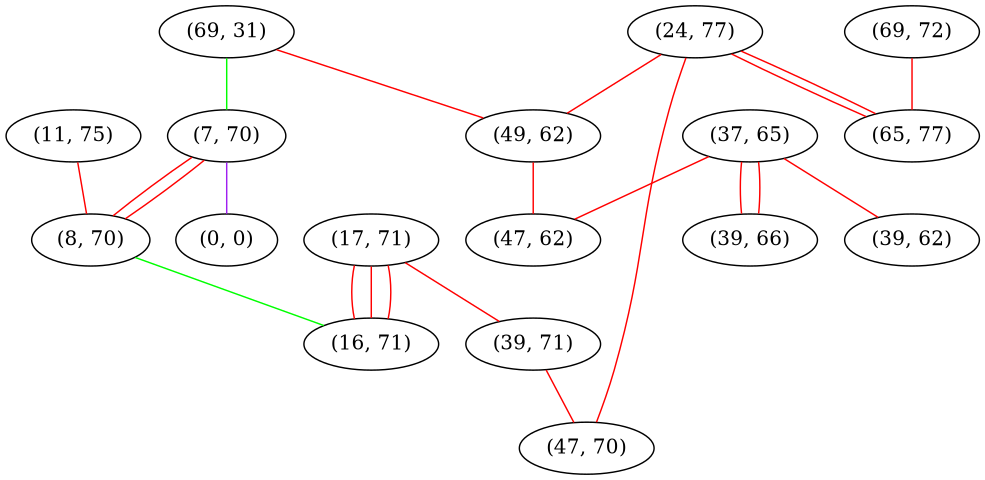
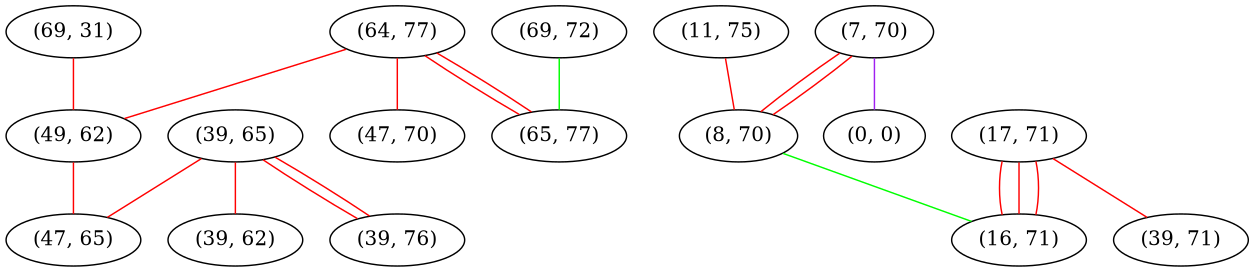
(695, 32) -> (397, 32)
(227, 84) -> none
(912, 84) -> (559, 84)
(750, 136) -> (235, 136)
(533, 240) -> (73, 240)
(750, 240) -> (397, 240)
(560, 396) -> none
